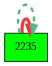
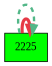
(26, 47) -> (26, 47)
